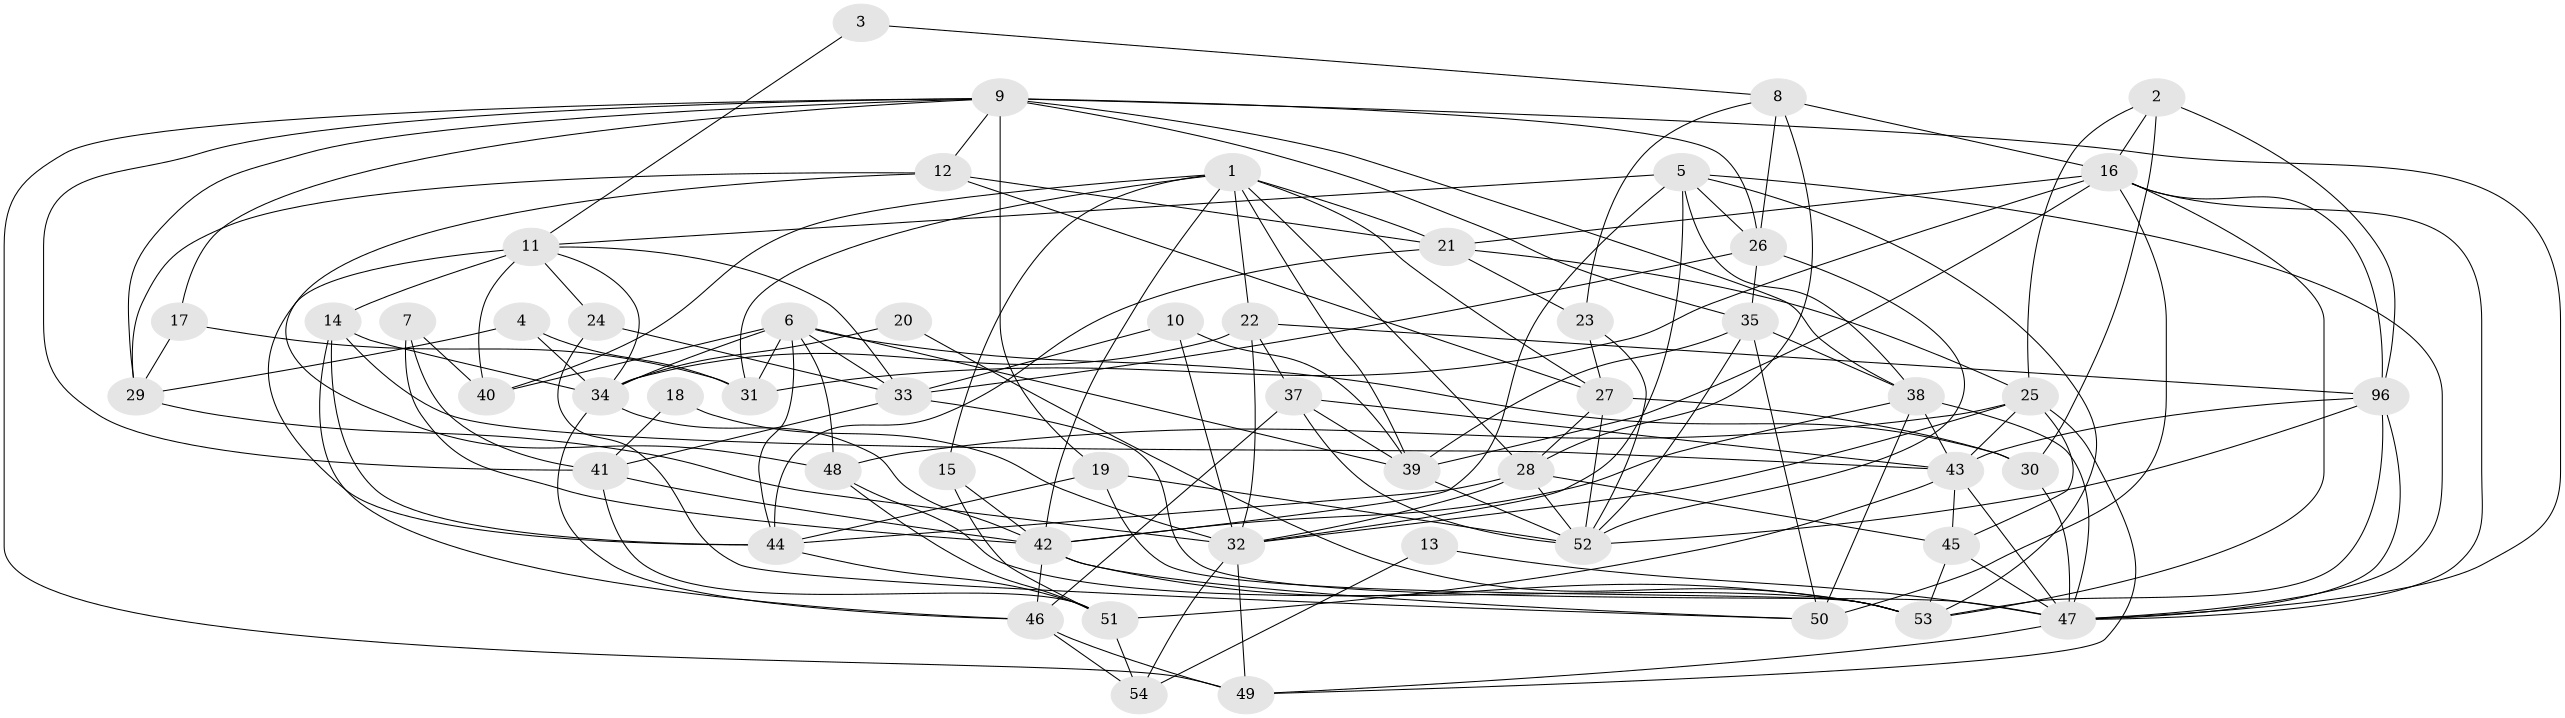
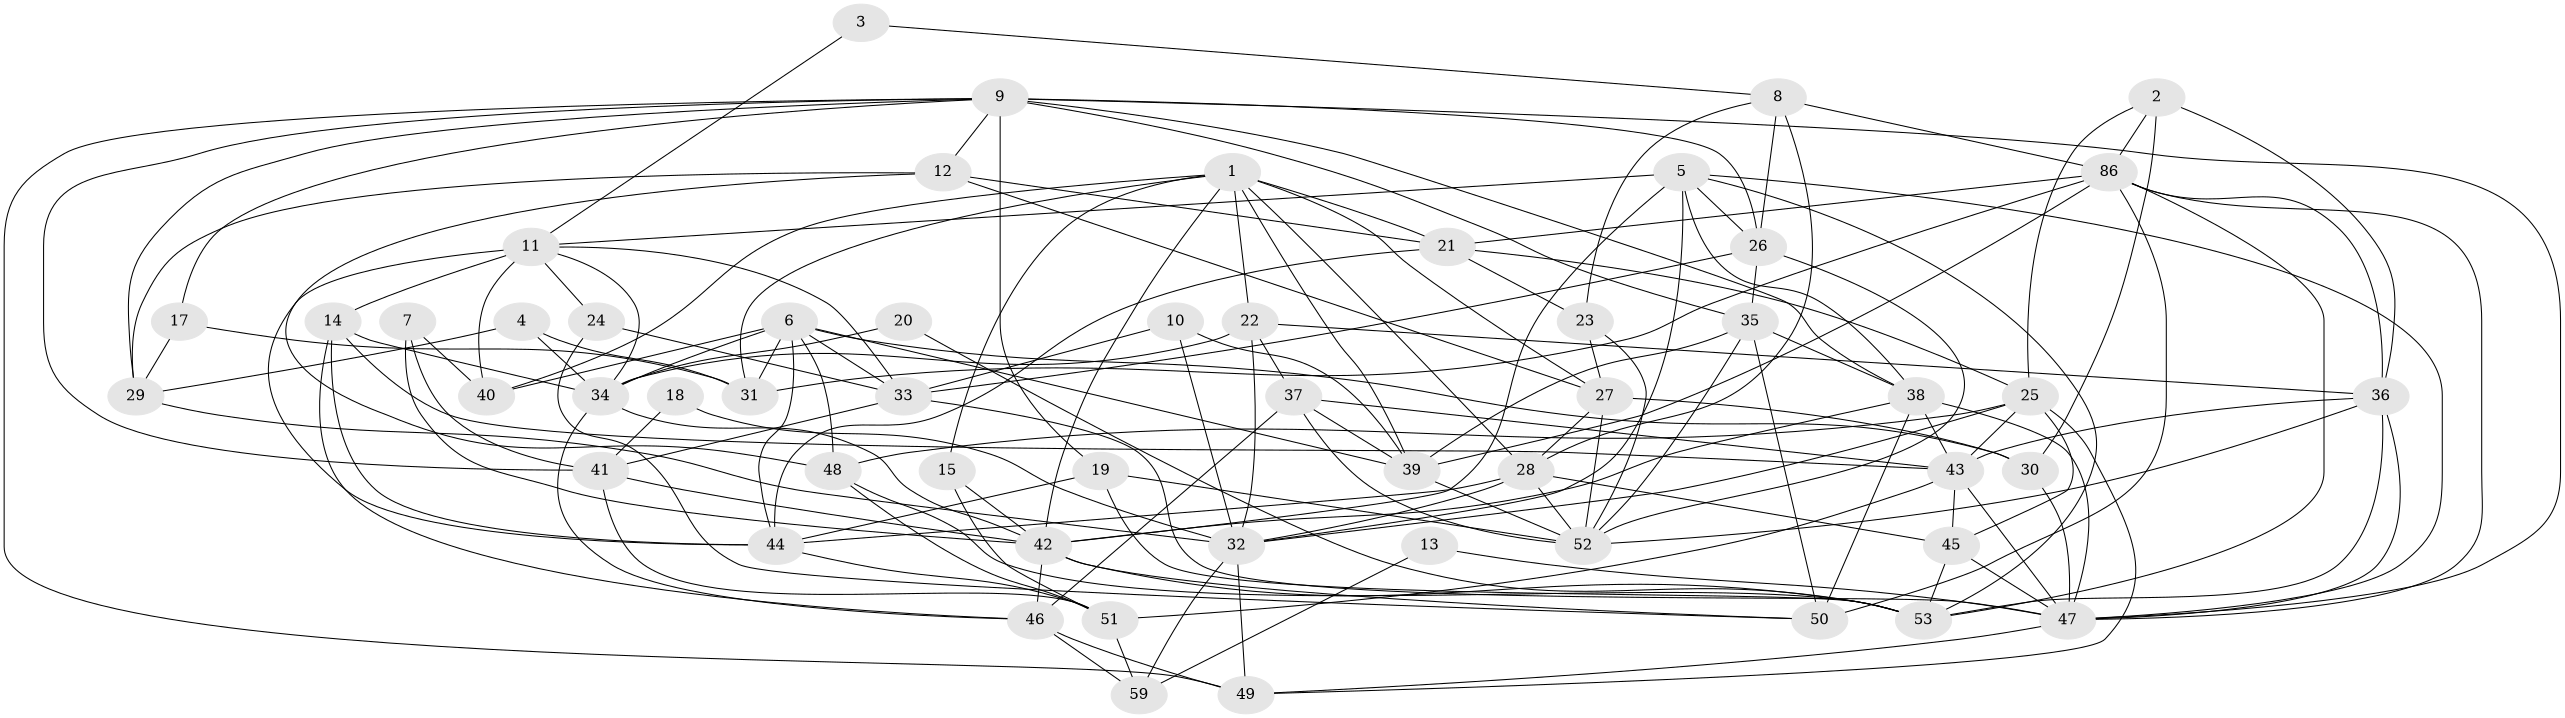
(2109, 172) -> (2109, 172)
(2381, 396) -> (2381, 396)
(1139, 695) -> (1139, 695)
